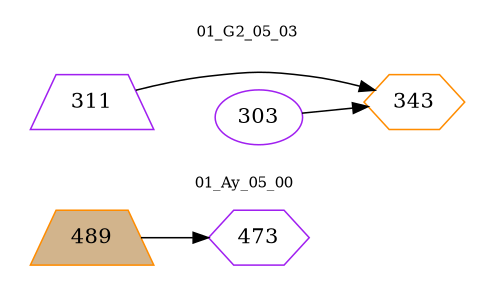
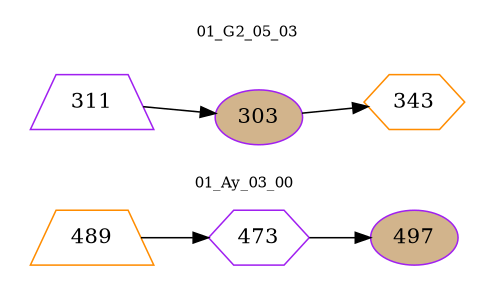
(248, 73) -> (172, 109)
(259, 117) -> (259, 117)
(244, 184) -> (244, 184)
(92, 238) -> (92, 238)
none -> (414, 238)
